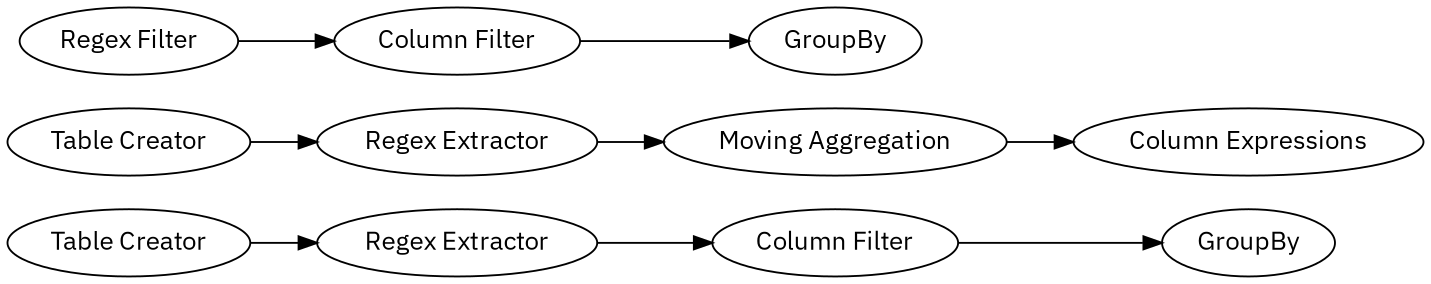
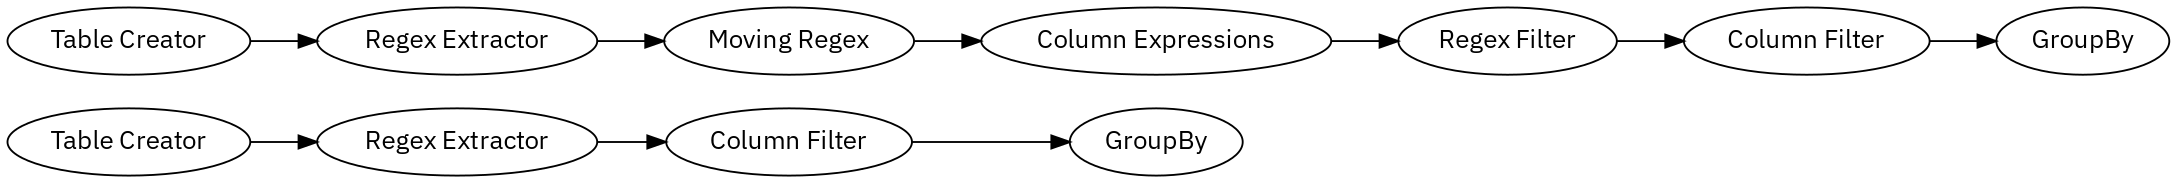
none -> (1355, 41)
(835, 142) -> (789, 41)
